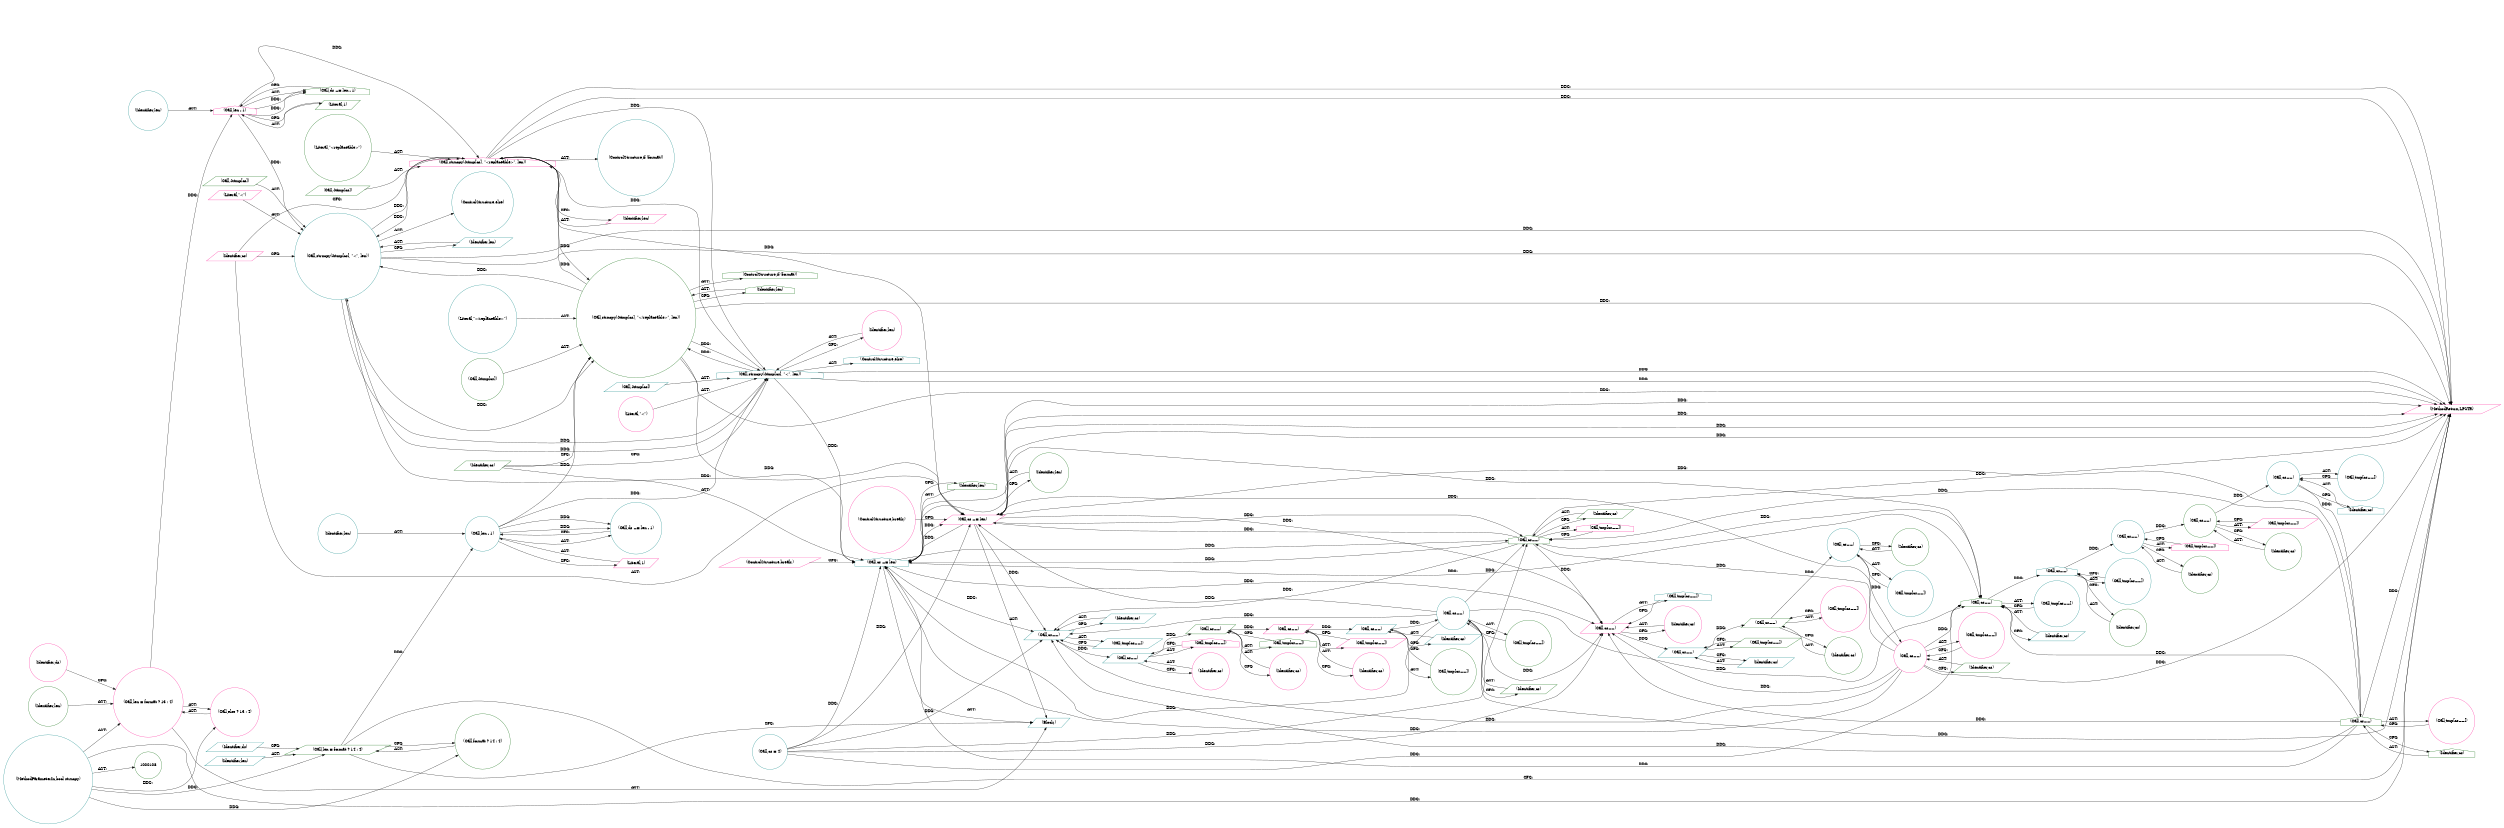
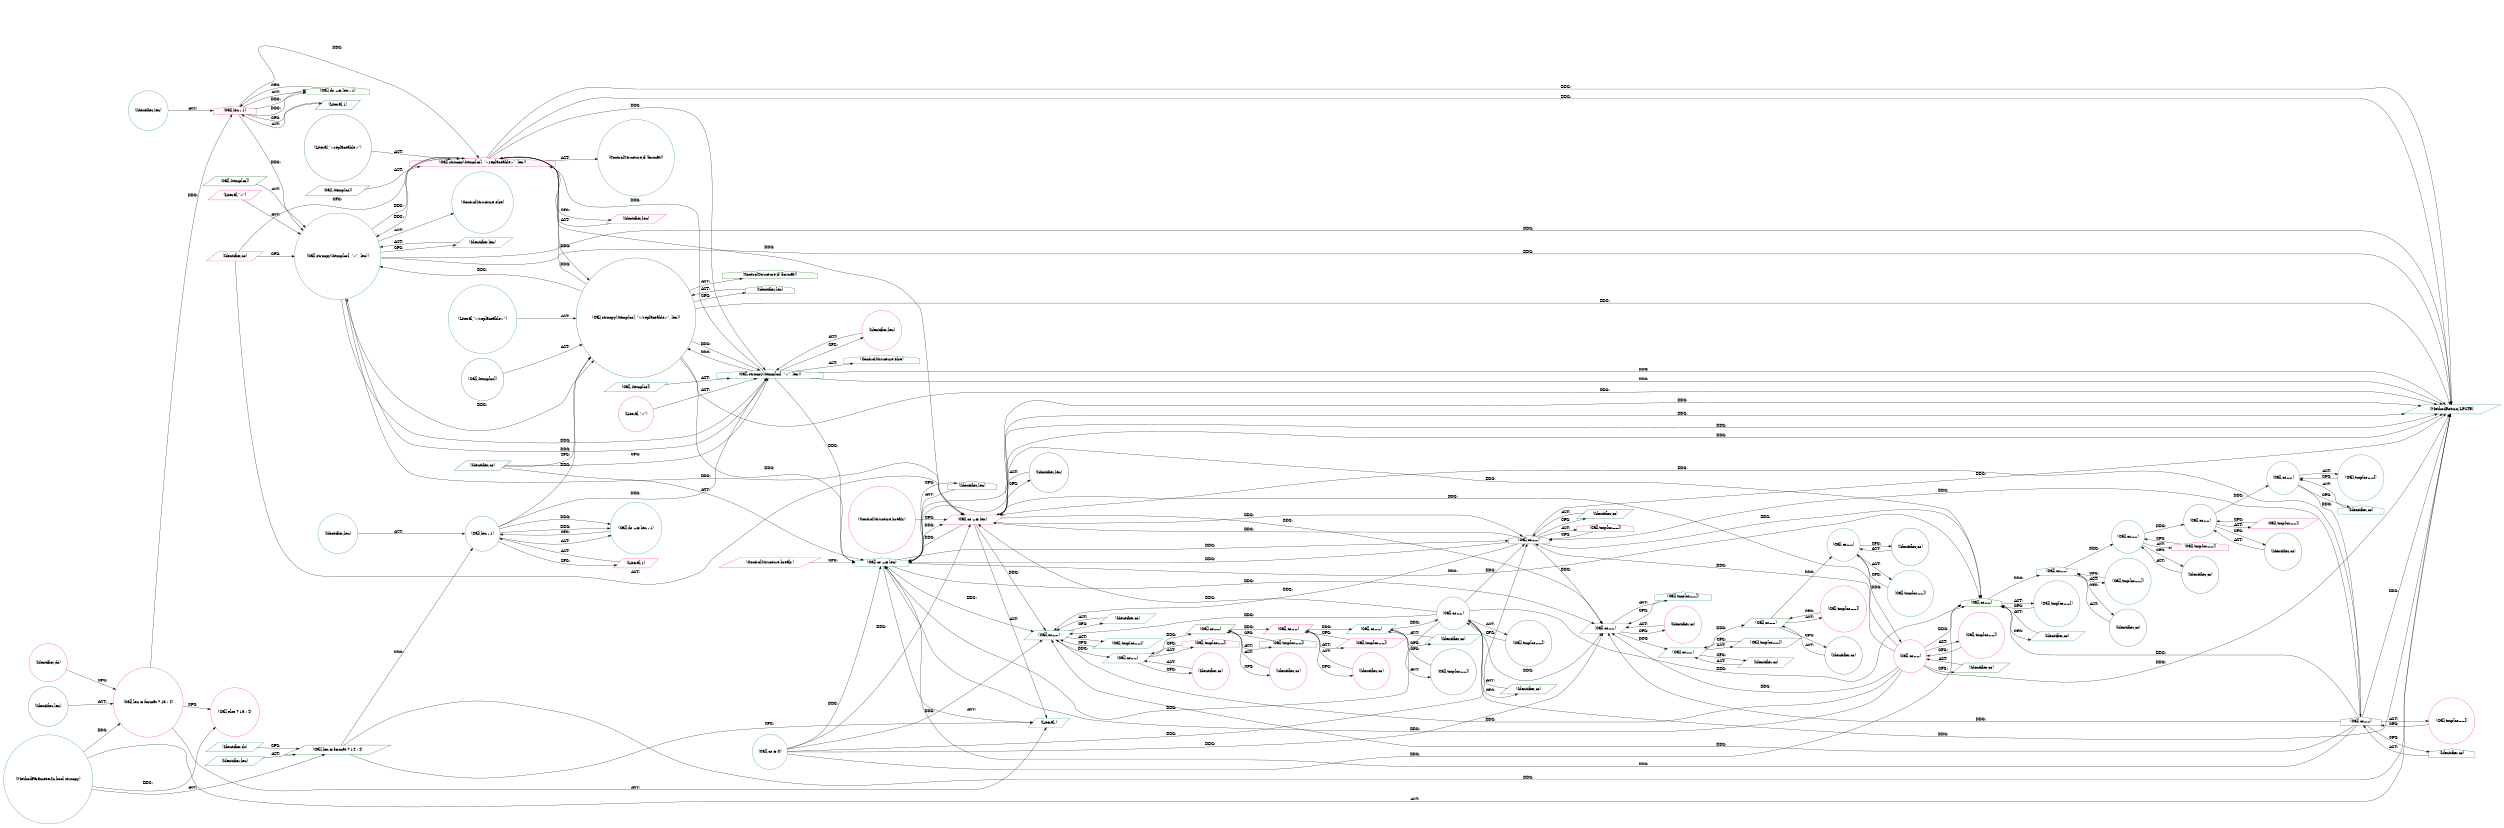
(2452, 409) -> (2452, 409)
(193, 705) -> (193, 705)
(197, 714) -> none
(1049, 723) -> (1049, 723)
(103, 730) -> (103, 730)
(483, 741) -> none
(770, 752) -> (770, 752)
(148, 765) -> none
(1529, 778) -> (1529, 778)
(193, 788) -> (193, 788)
(1416, 800) -> (1416, 800)
